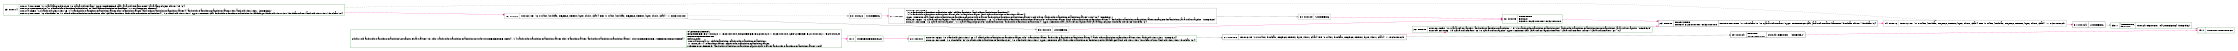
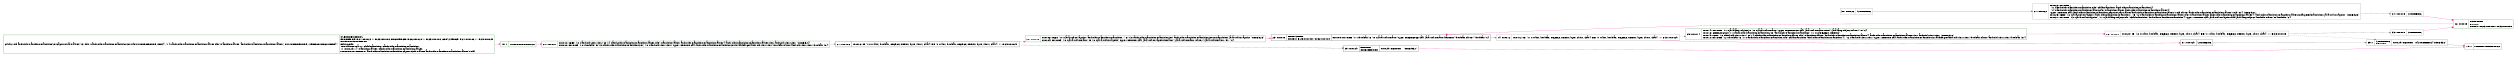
(1140, 3) -> (1682, 36)
(768, 16) -> (2332, 37)
